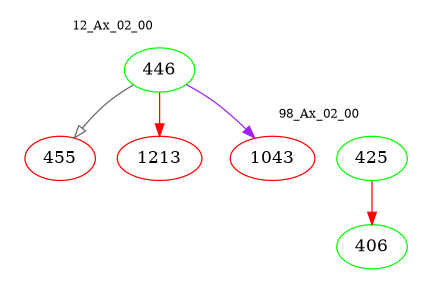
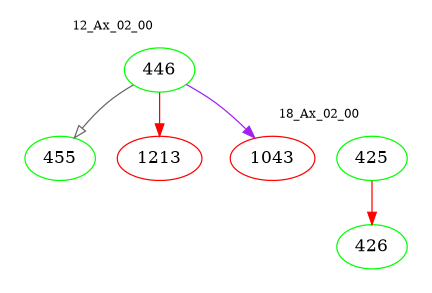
(319, 115) -> (319, 115)
(60, 158) -> (60, 158)
(372, 247) -> (372, 247)
